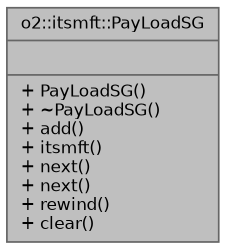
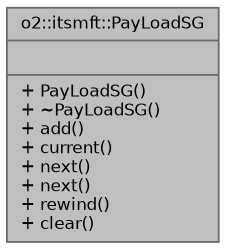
(62, 148) -> (67, 148)
